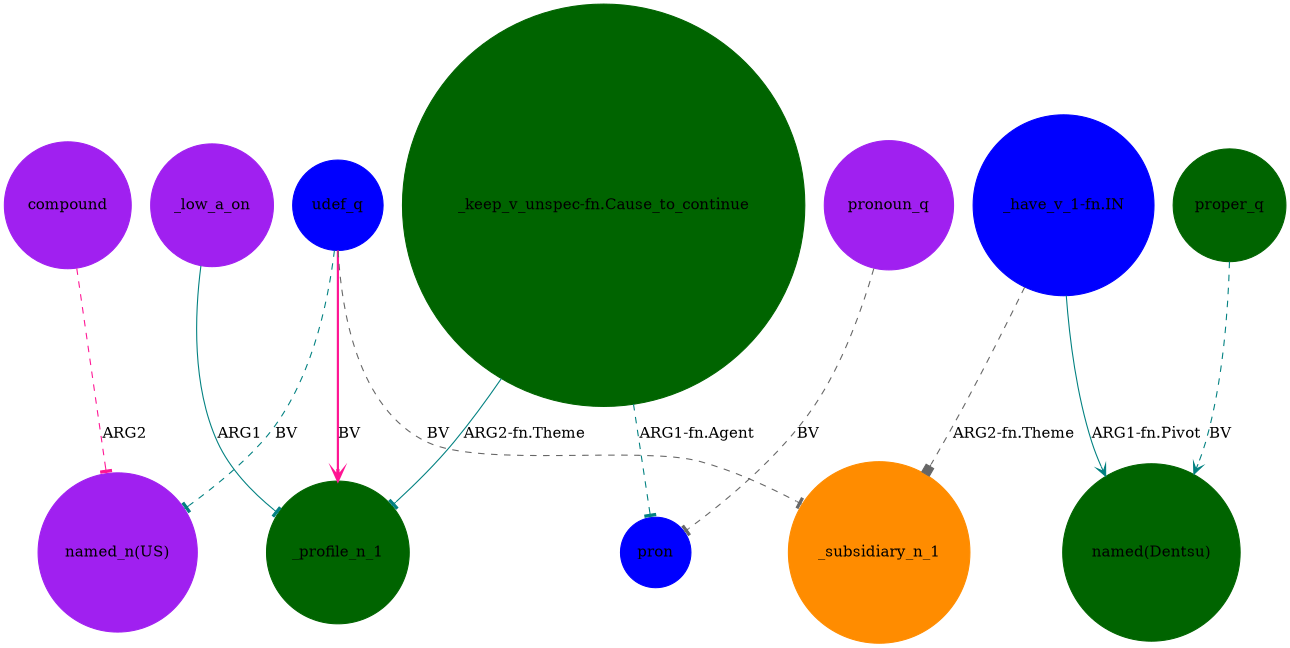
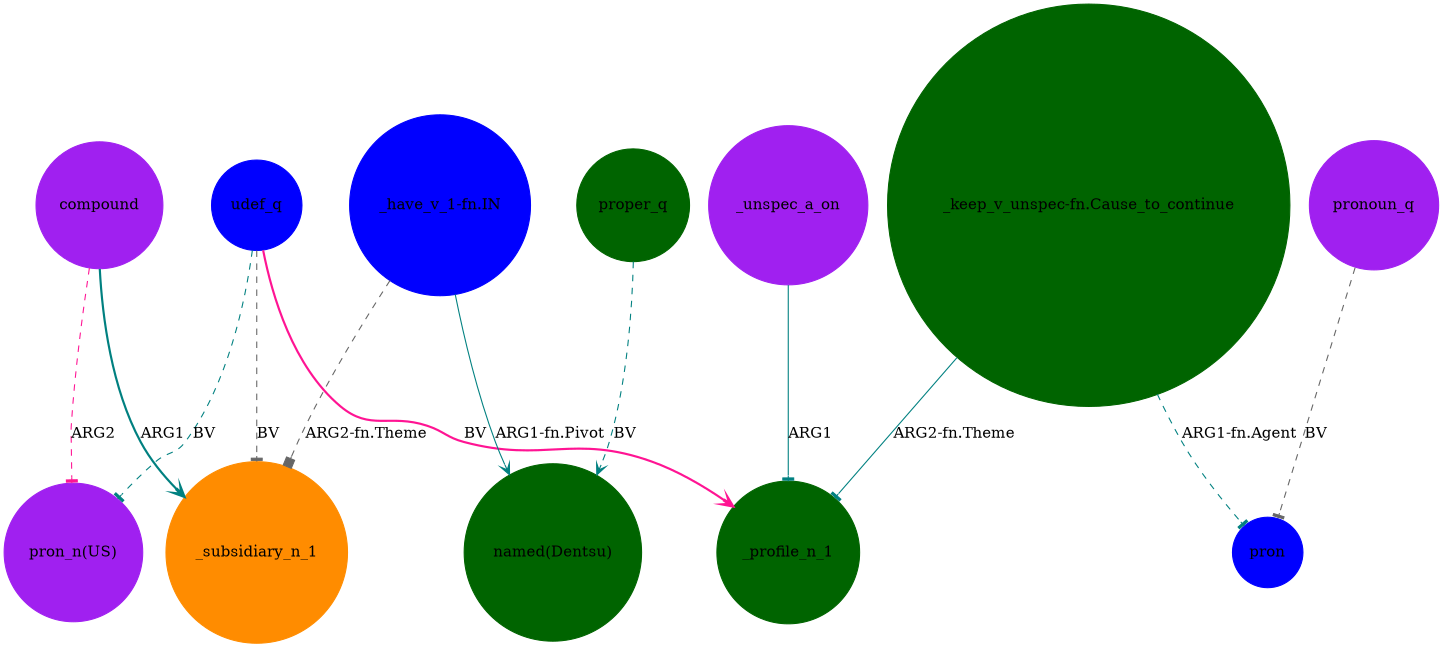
(212, 205) -> (788, 205)
none -> (119, 387)
(118, 552) -> (73, 552)
